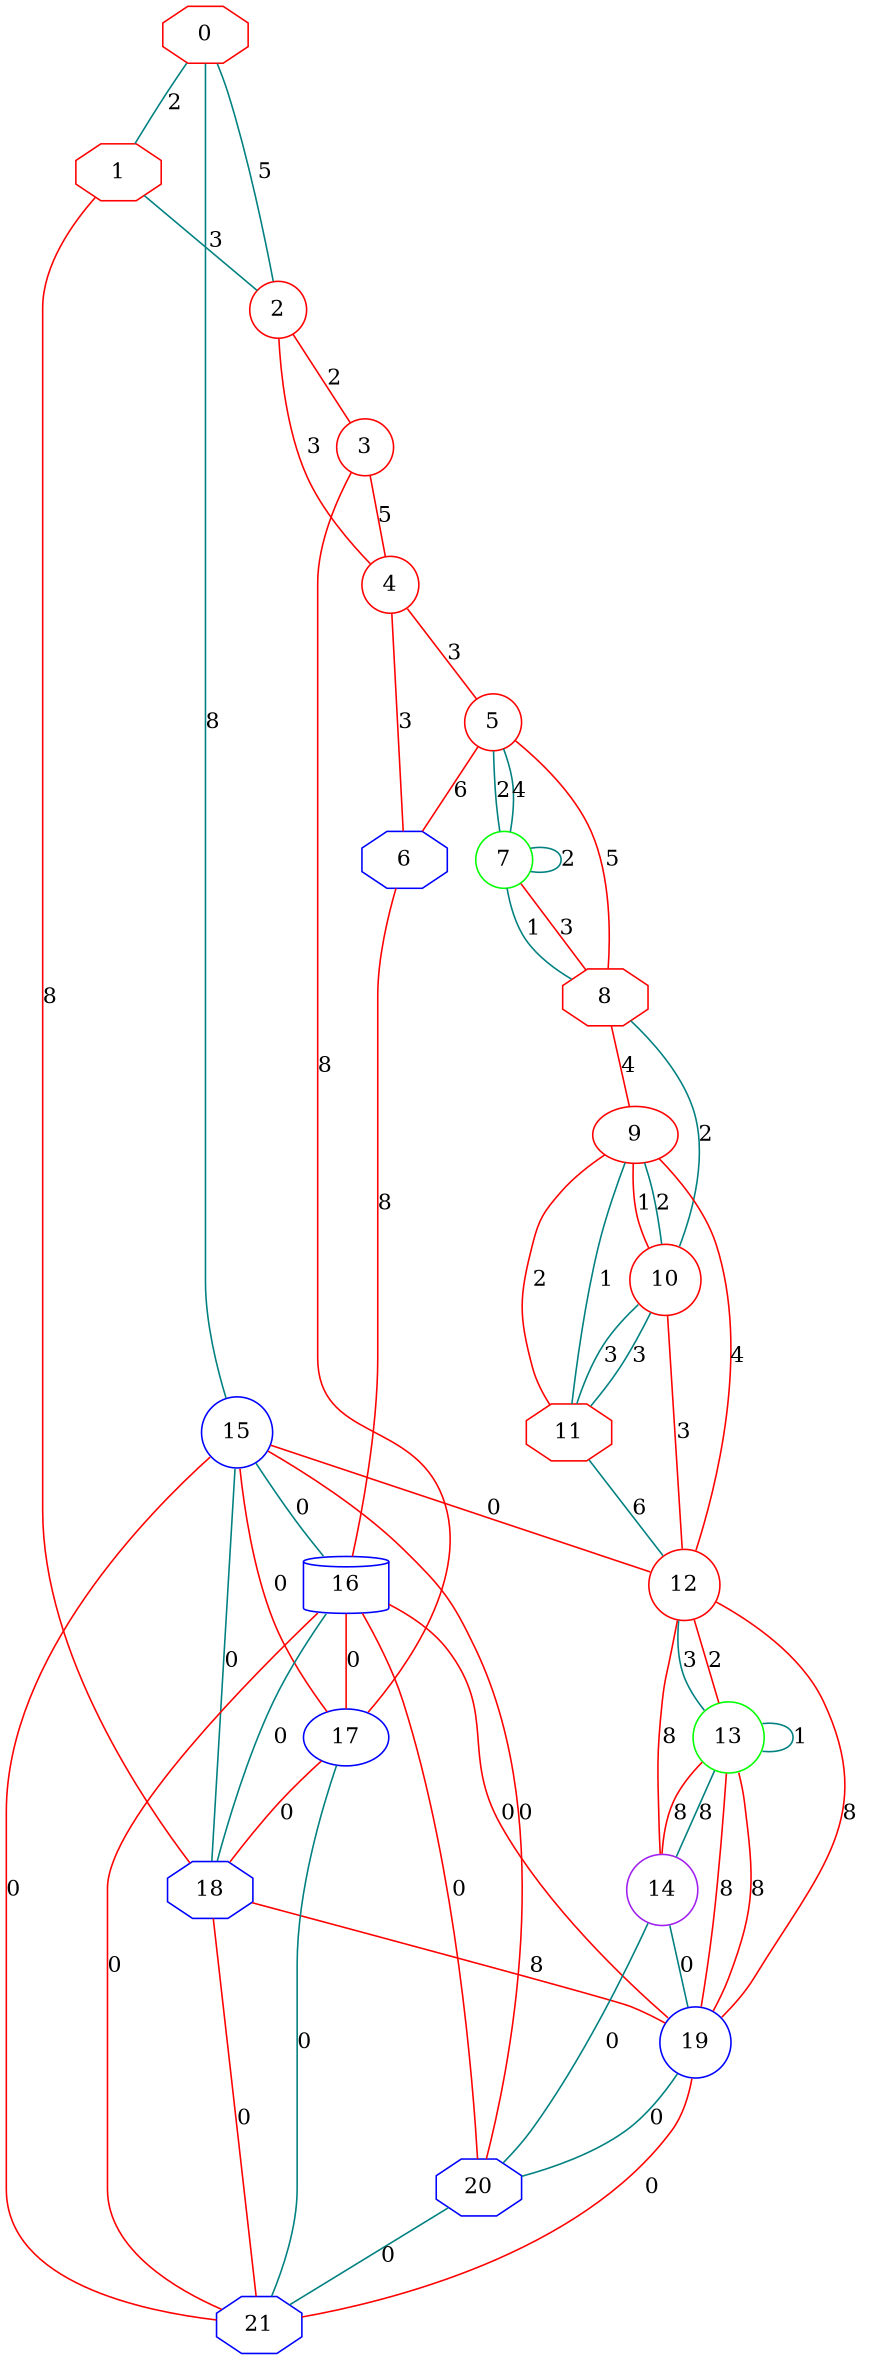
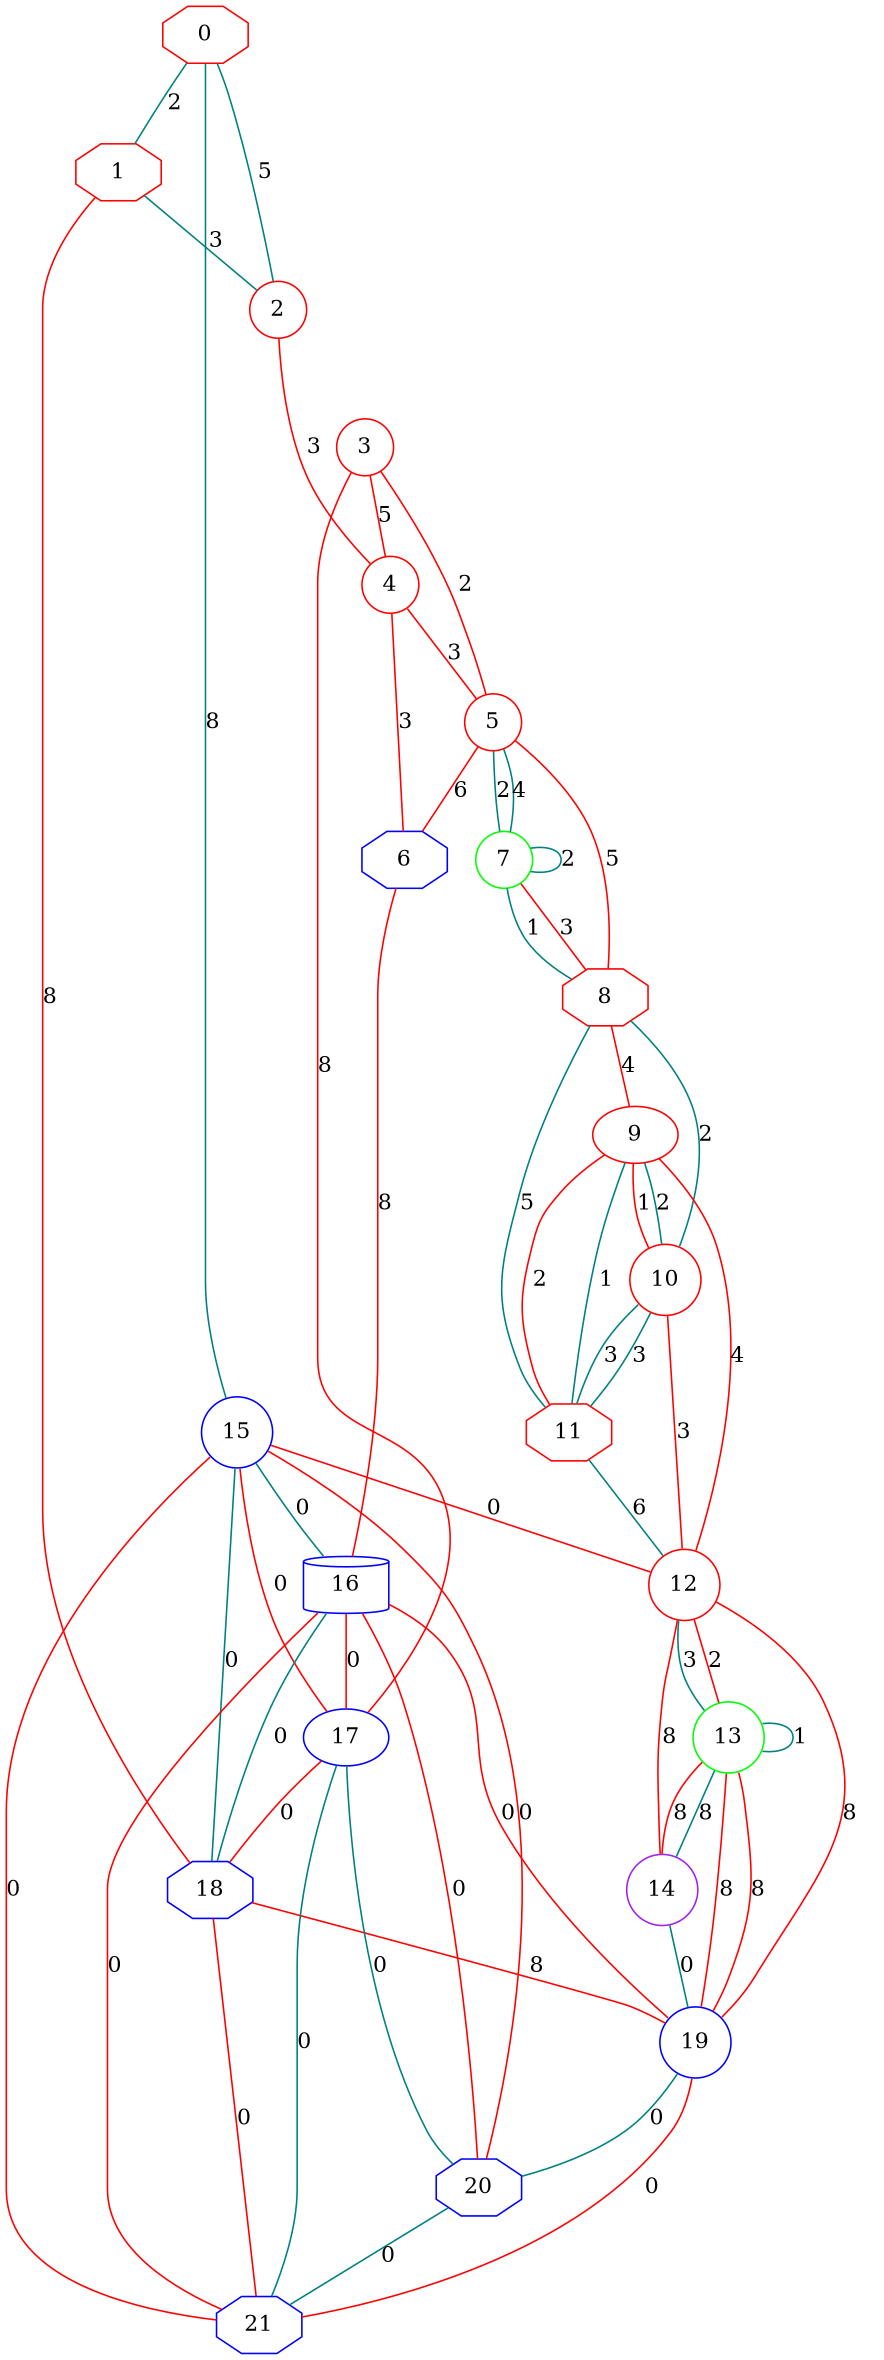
(322, 378) -> (444, 578)
none -> (514, 1215)
(584, 2048) -> (373, 1974)
